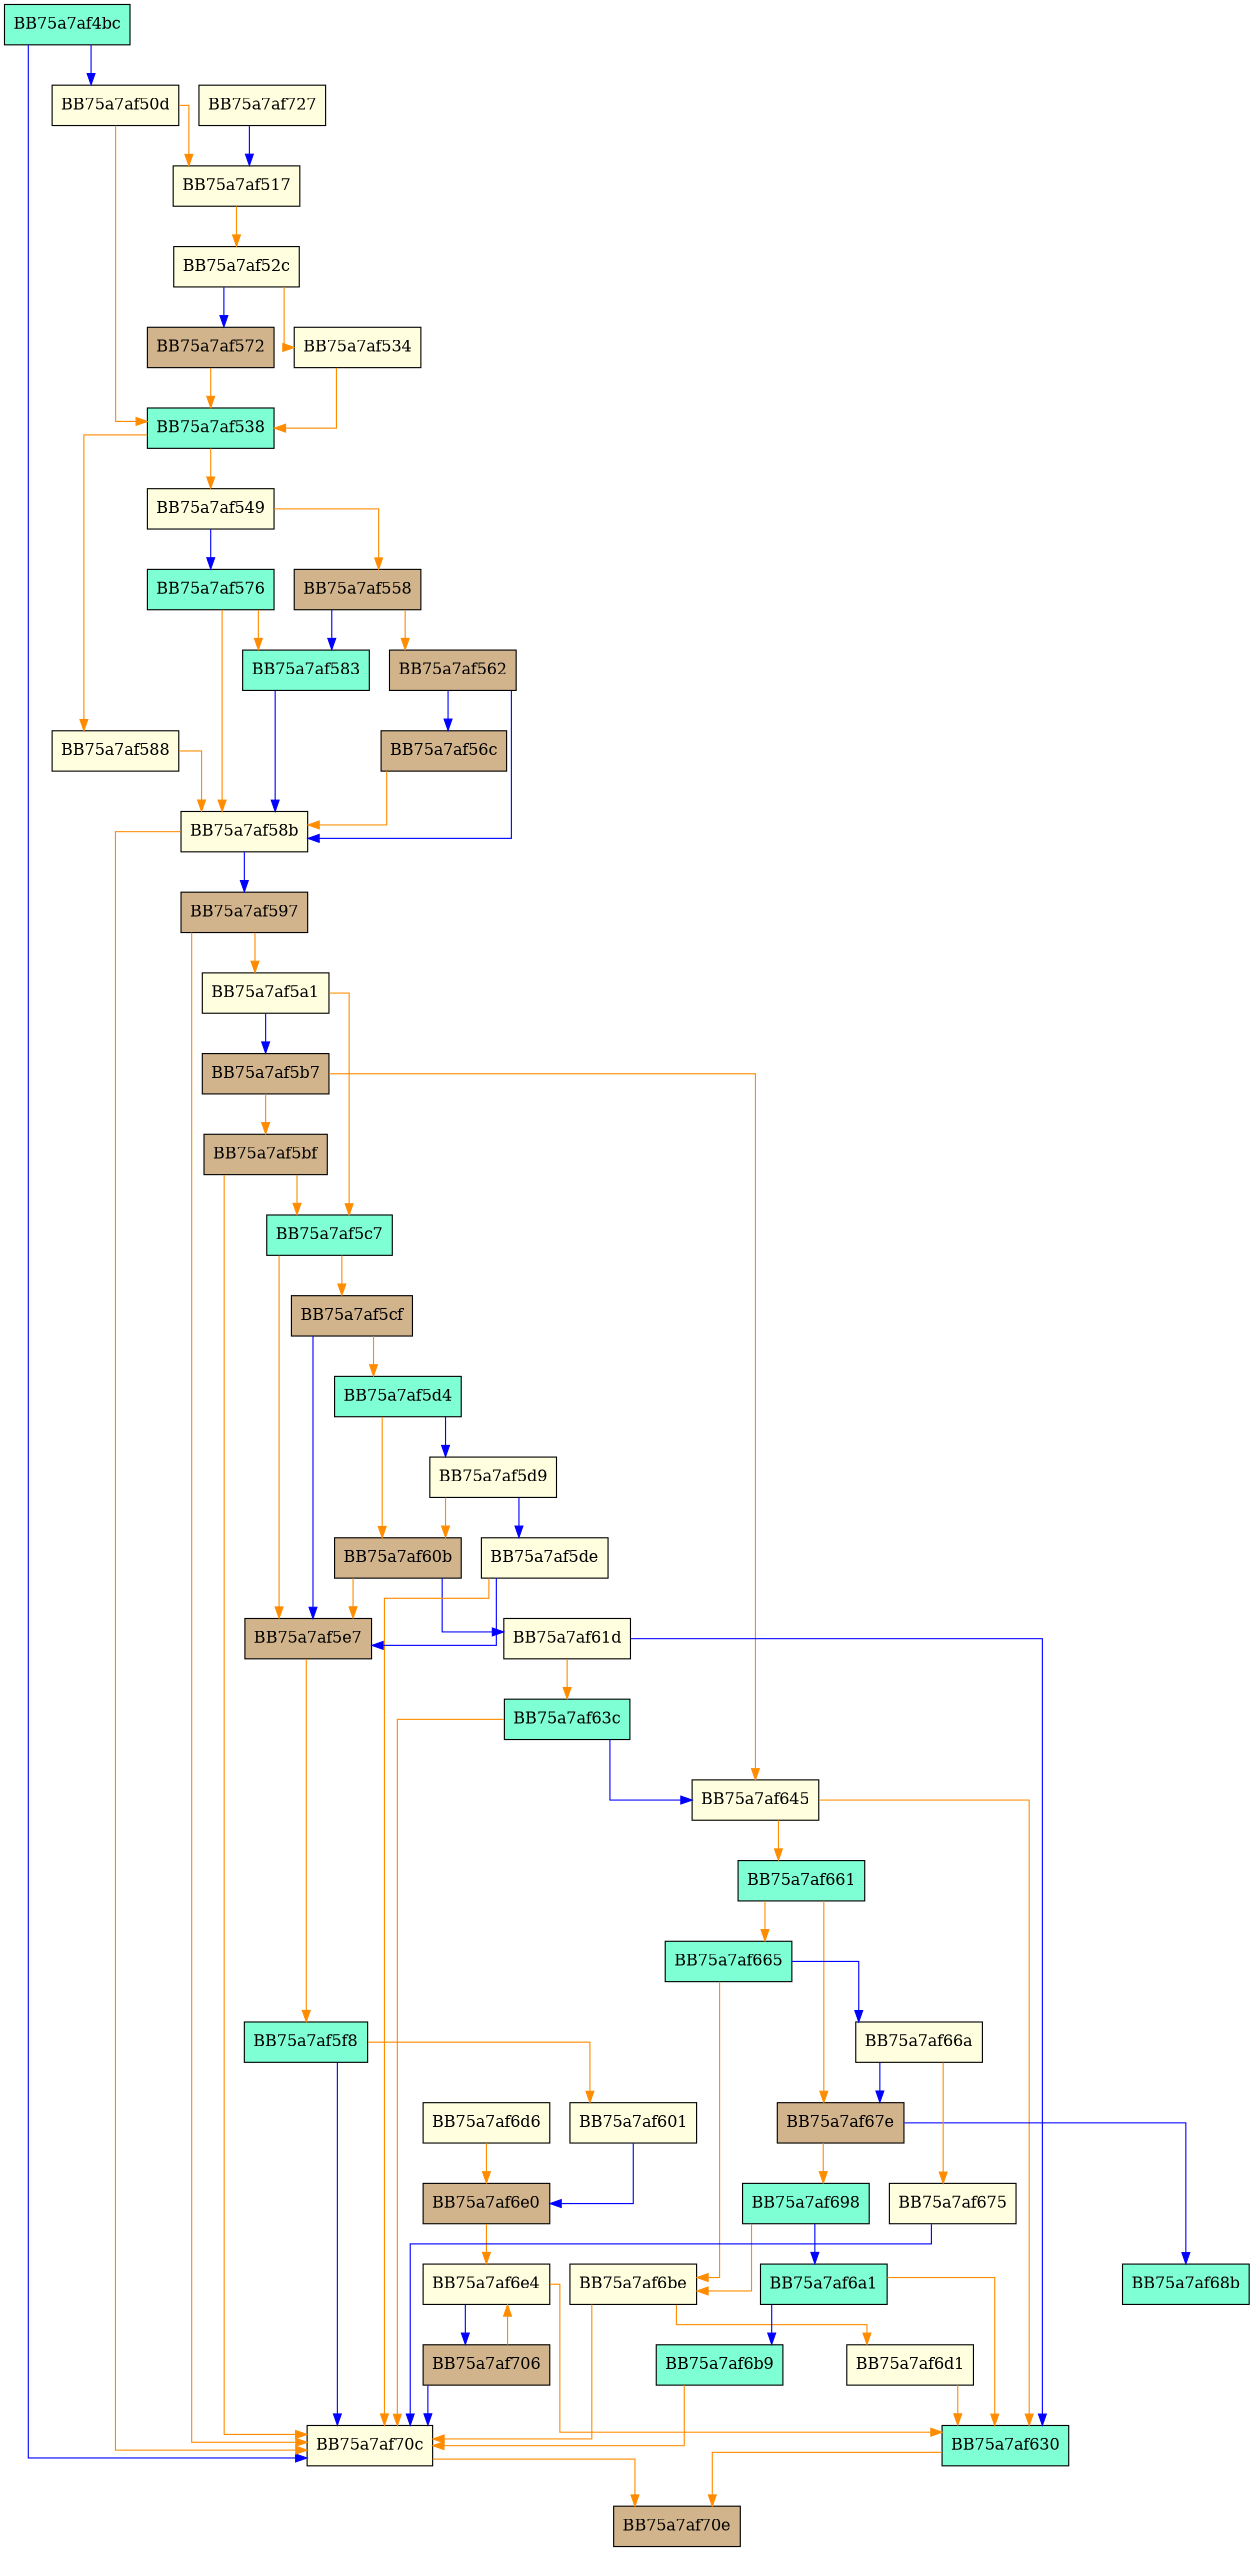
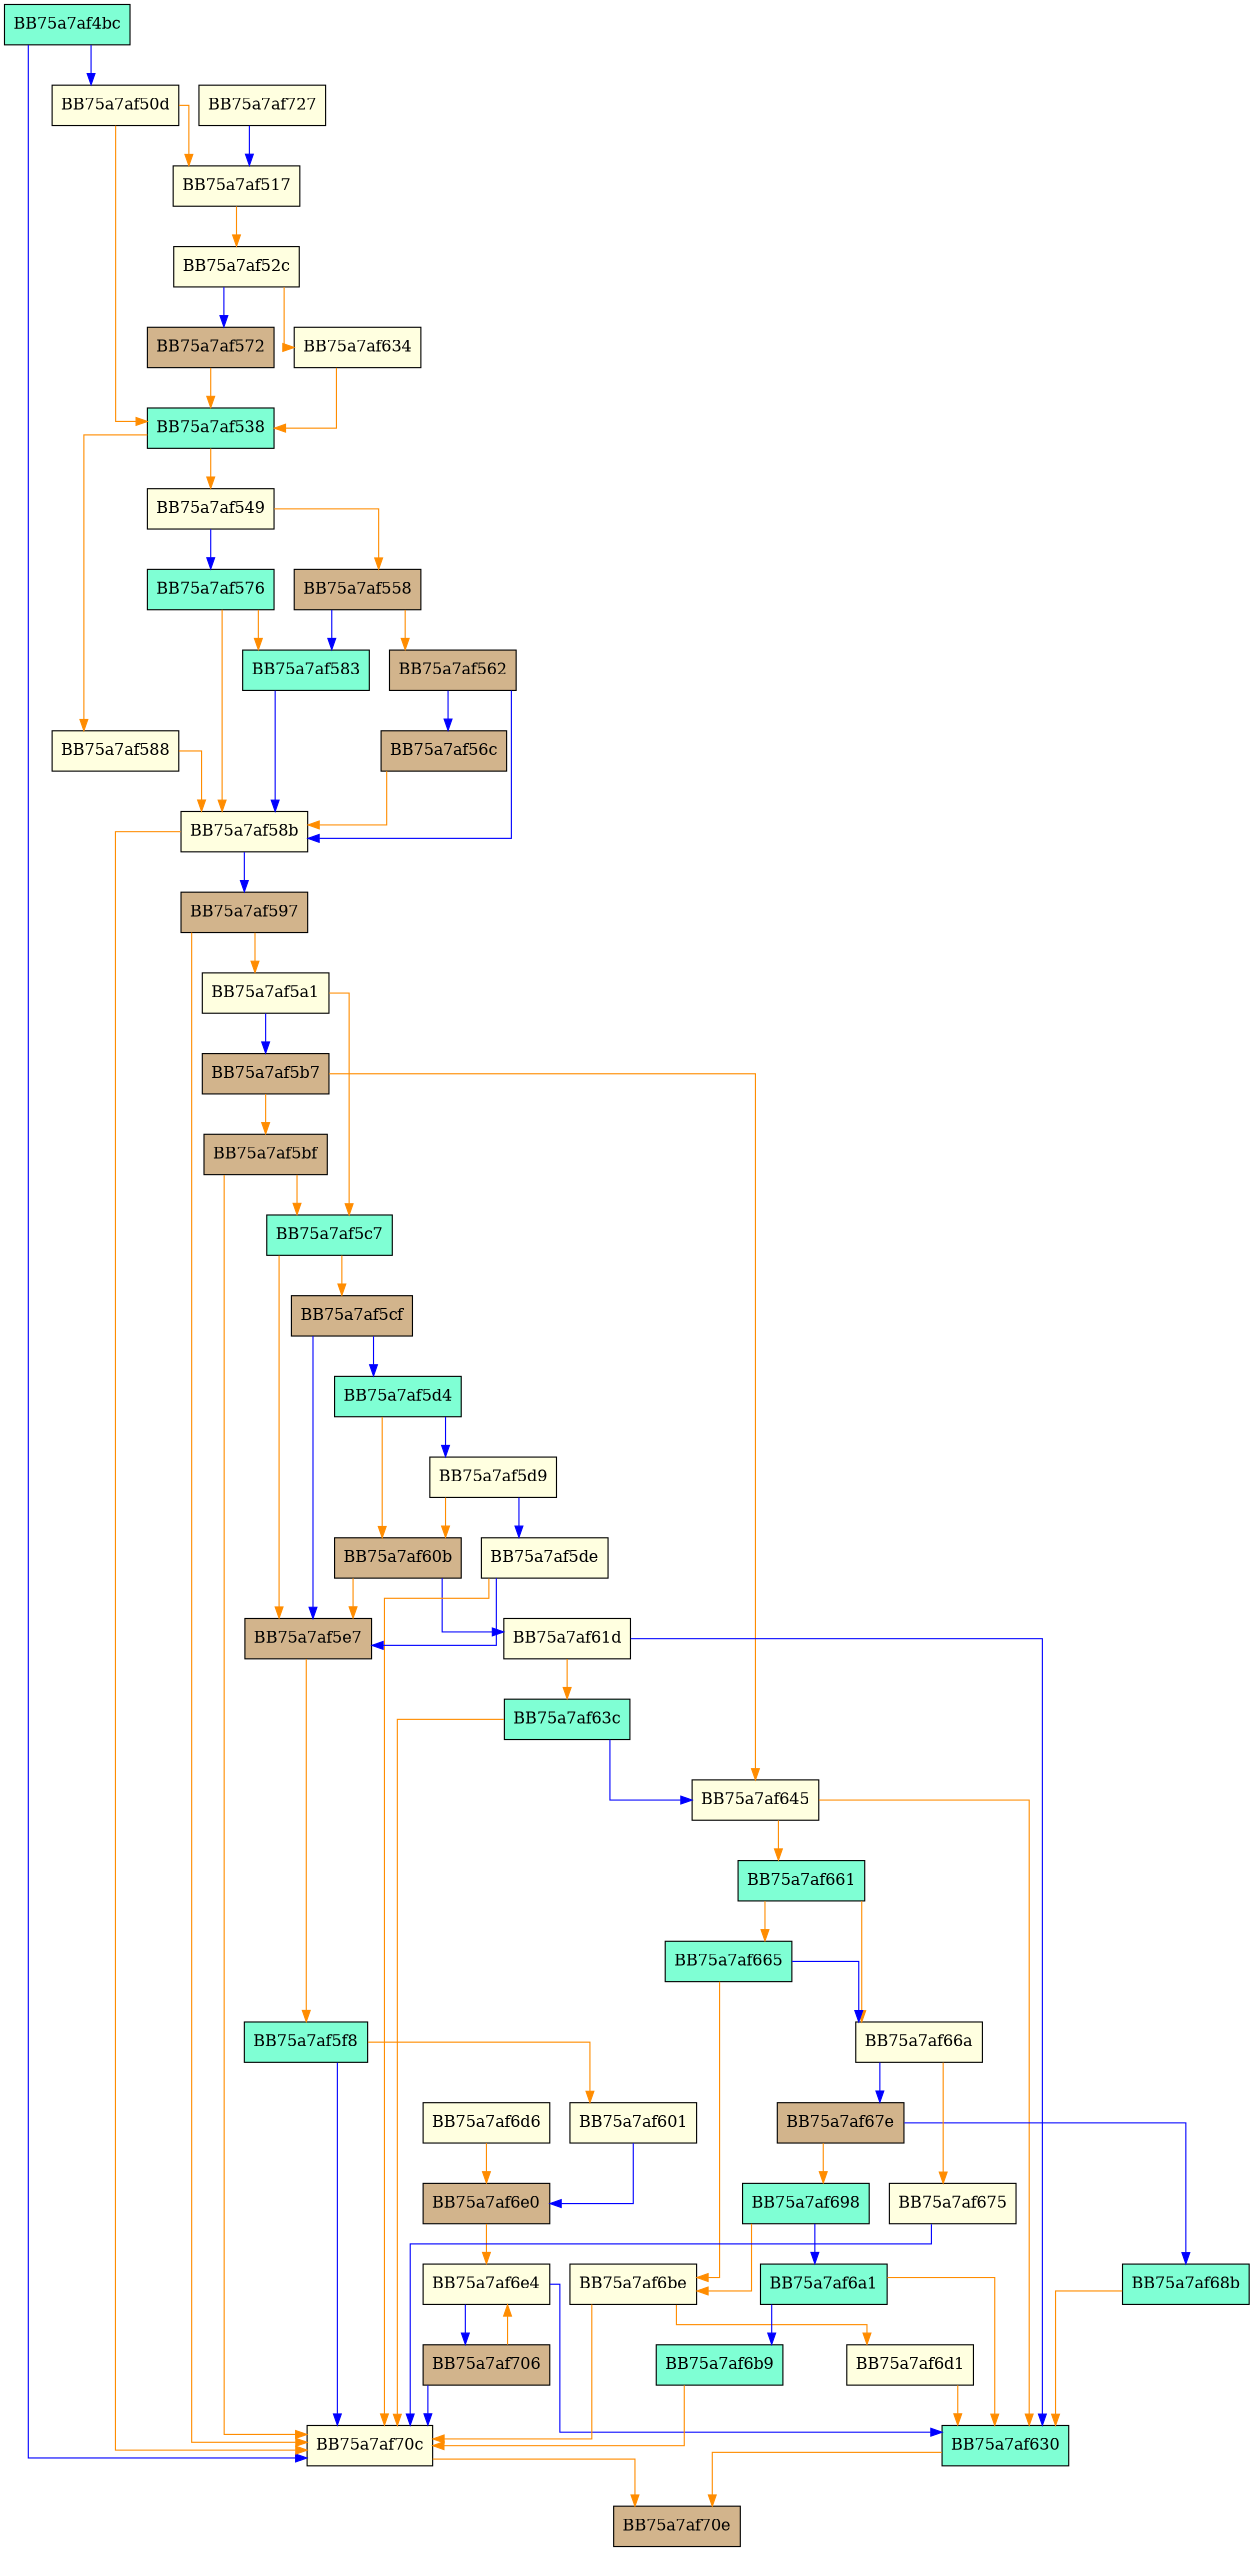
(358, 347) -> (358, 347)
(374, 1350) -> (374, 1350)
(824, 1996) -> (862, 1953)
none -> (1056, 2319)
(666, 2432) -> (666, 2432)
